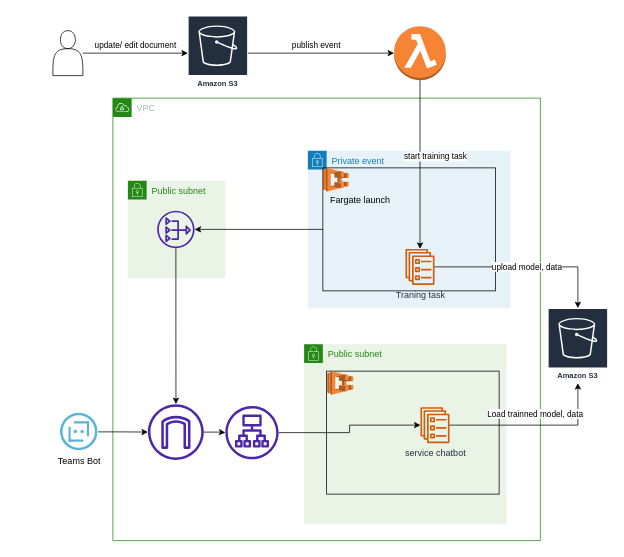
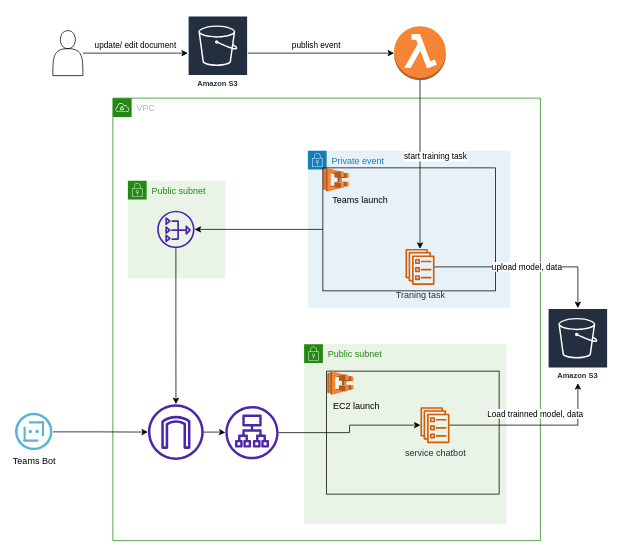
(360, 200) -> (360, 200)
none -> (357, 406)
(79, 432) -> (34, 432)
